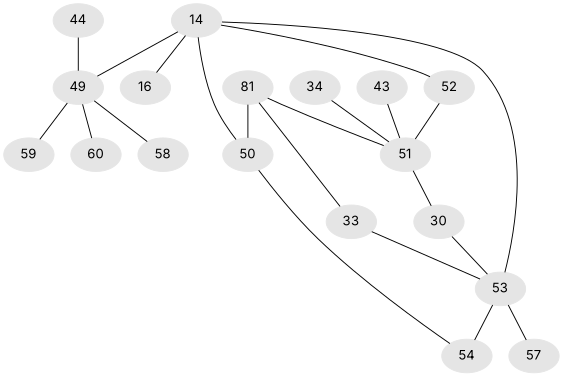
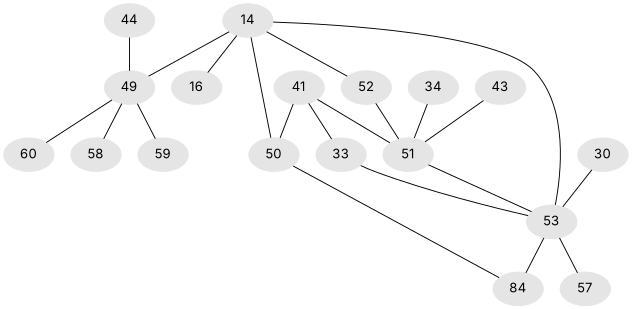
(248, 88) -> (299, 88)
(422, 188) -> (480, 188)
(467, 356) -> (518, 289)
